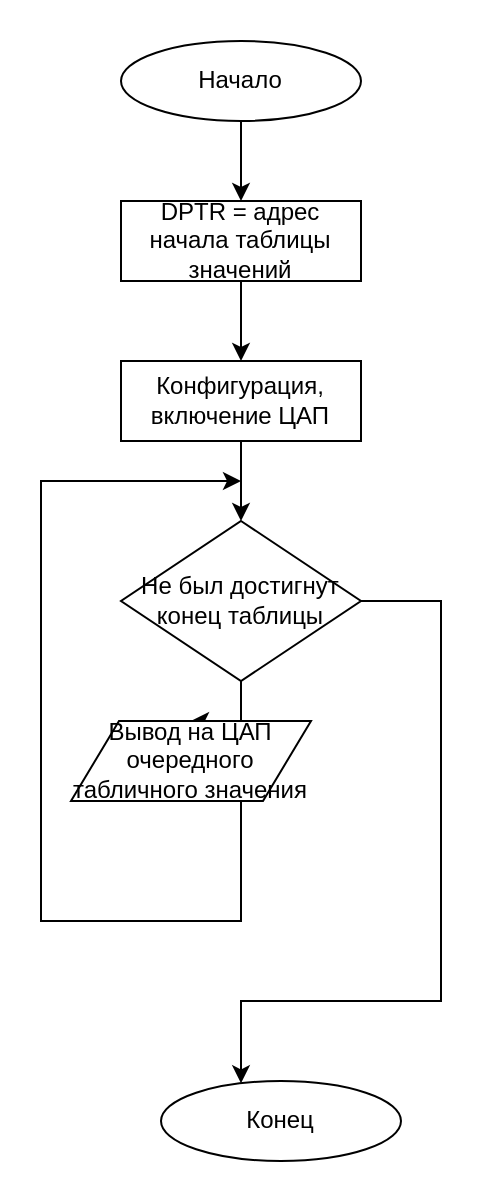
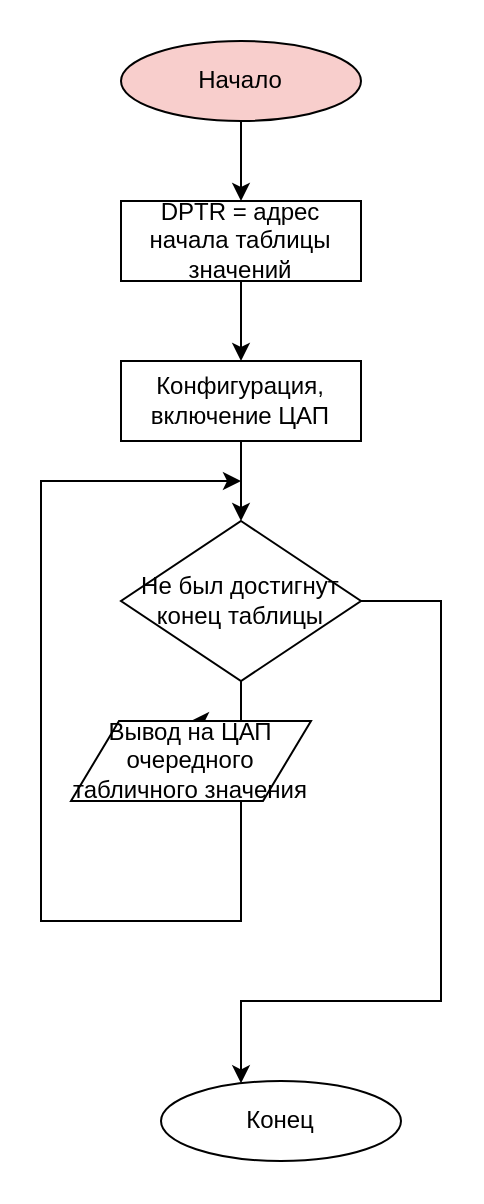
(241, 81) -> (241, 81)
